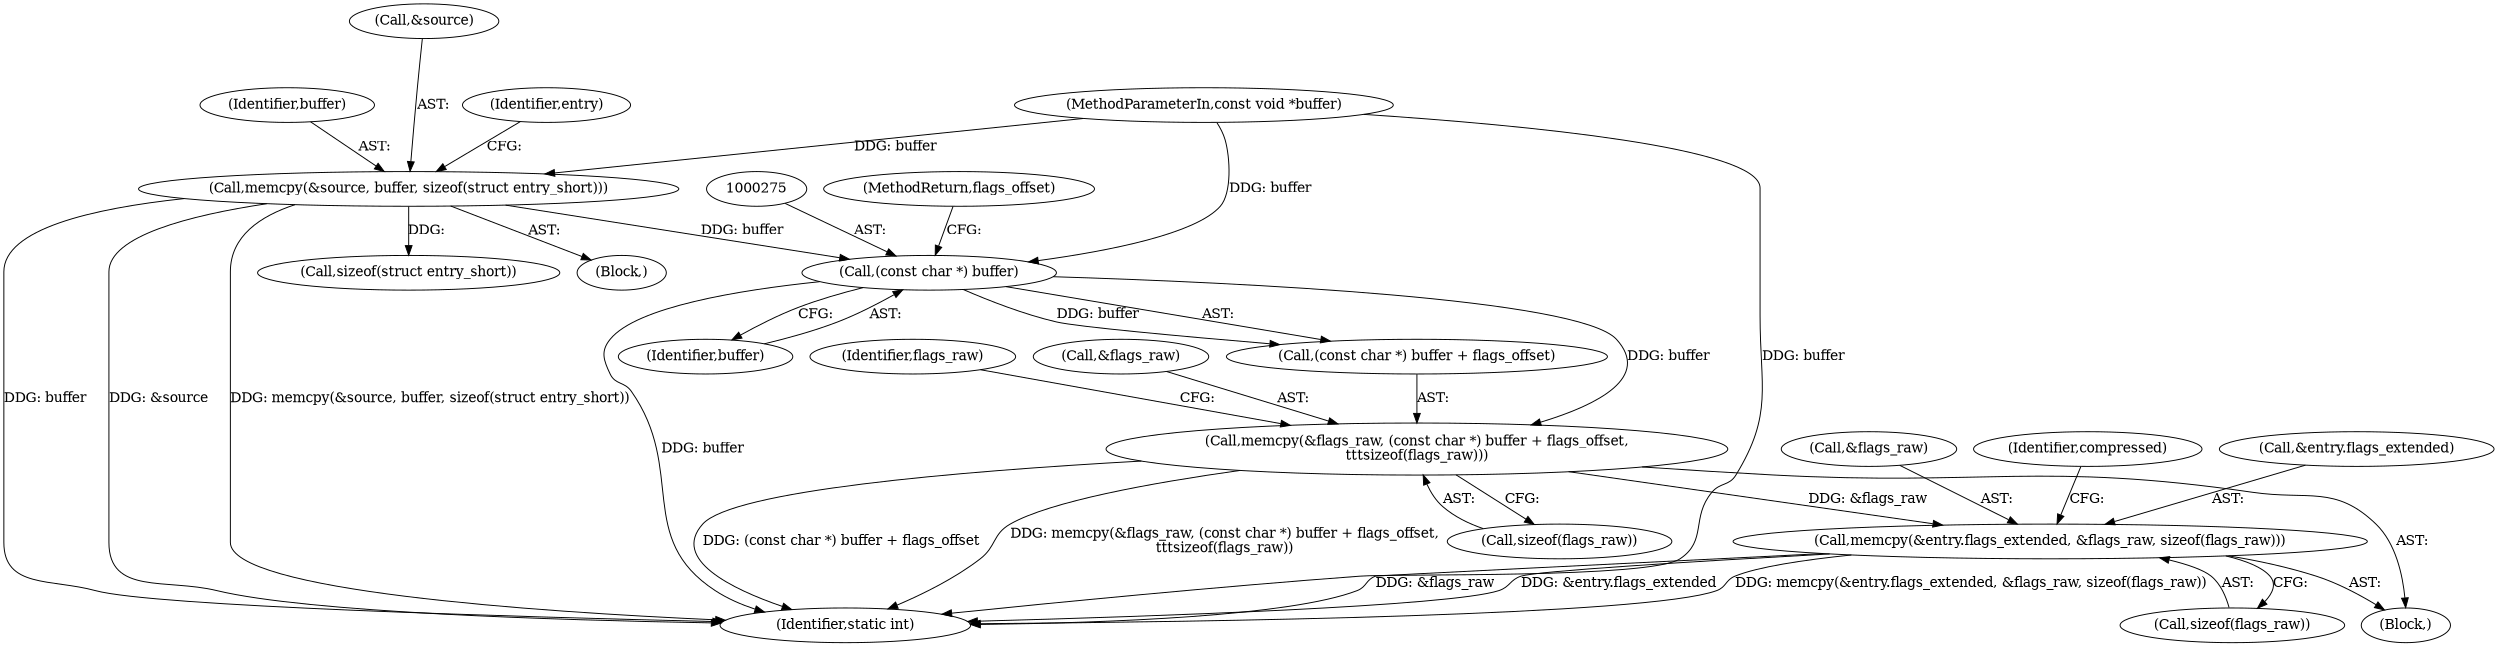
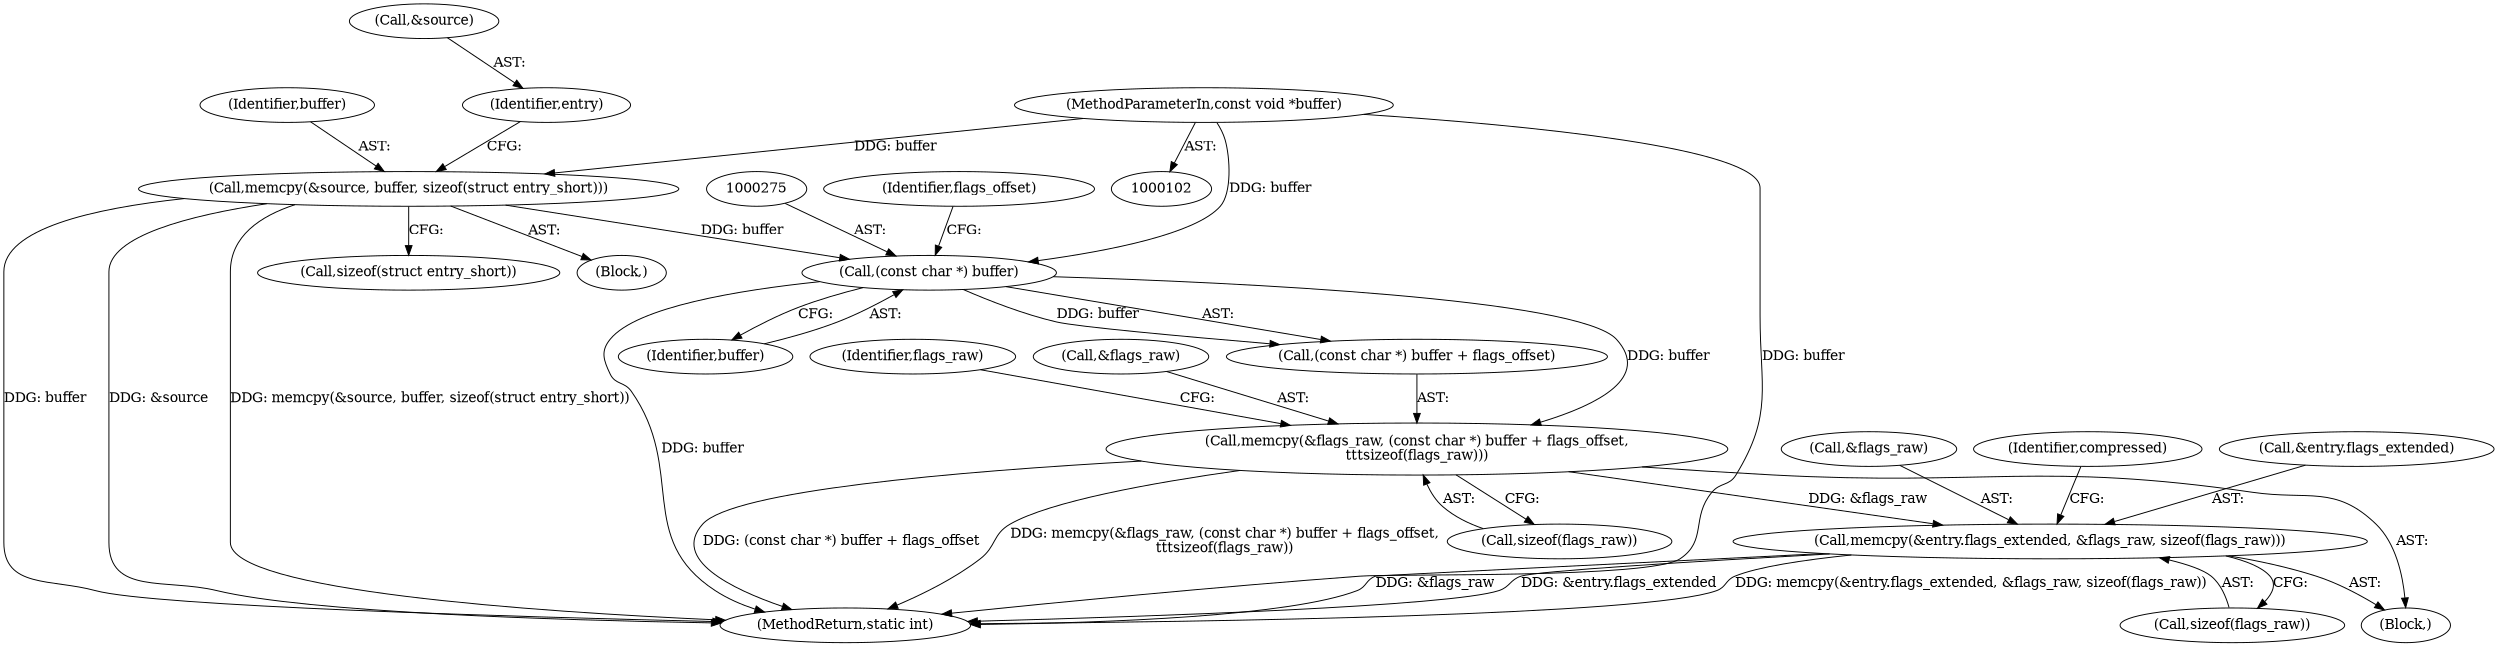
(416, 100) -> (481, 60)
(959, 189) -> (959, 189)
none -> (1161, 189)
(428, 231) -> (428, 231)
(845, 625) -> (845, 625)
